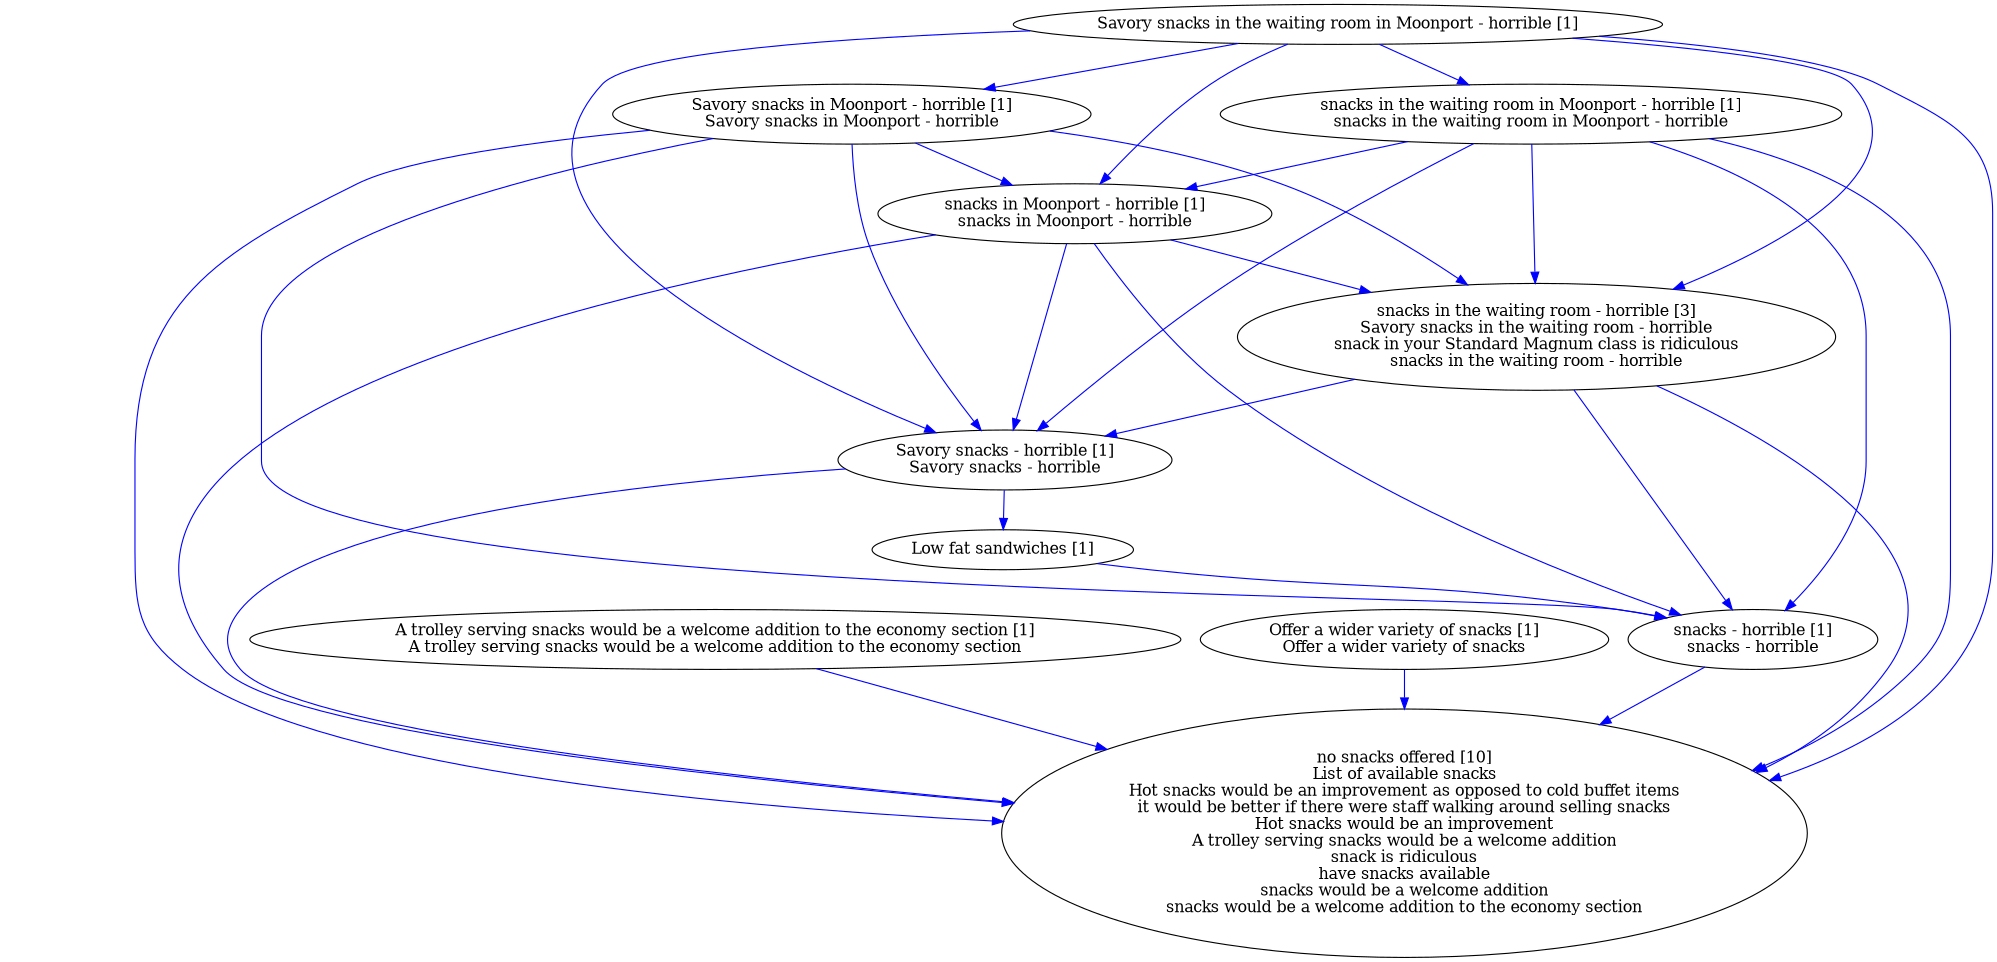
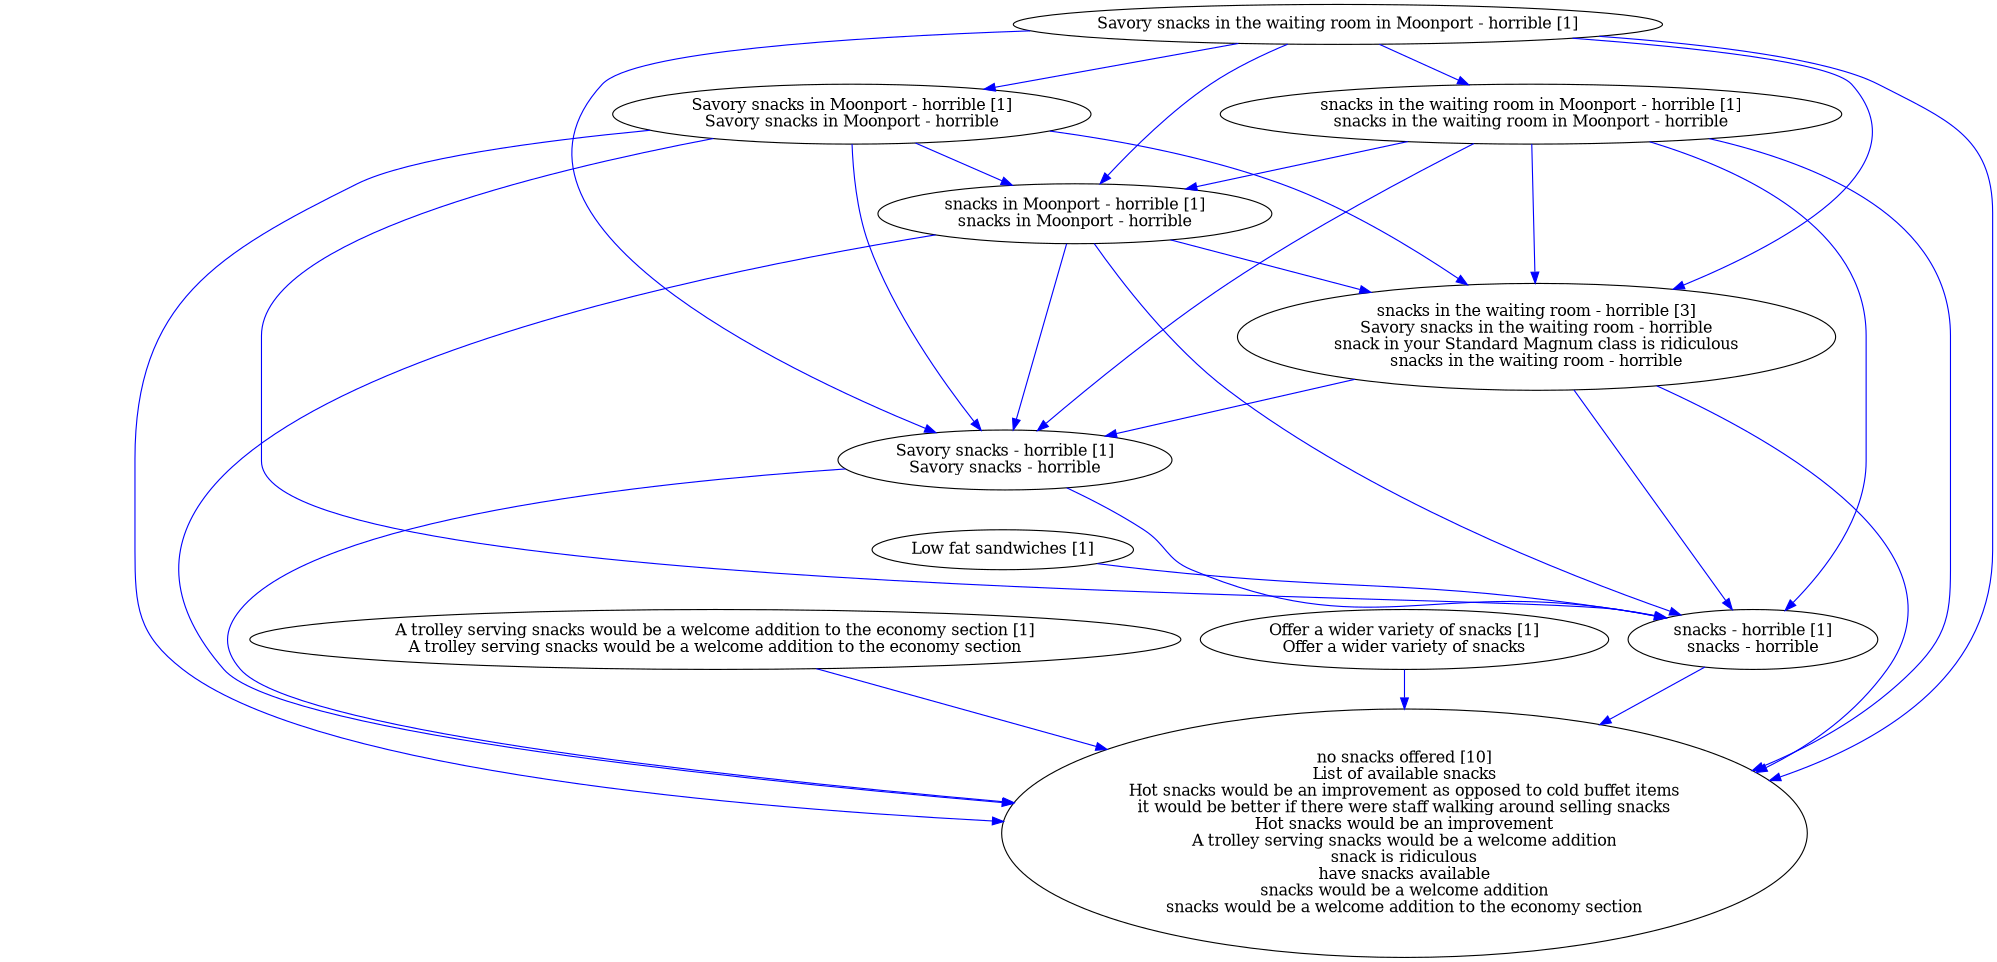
(1004, 504) -> (1346, 606)
